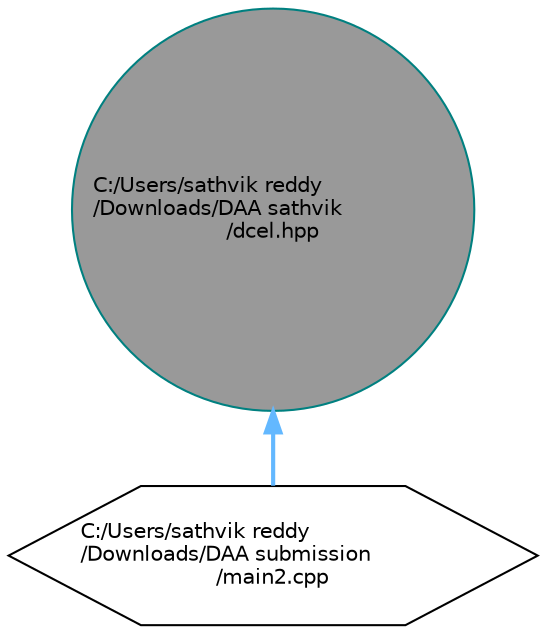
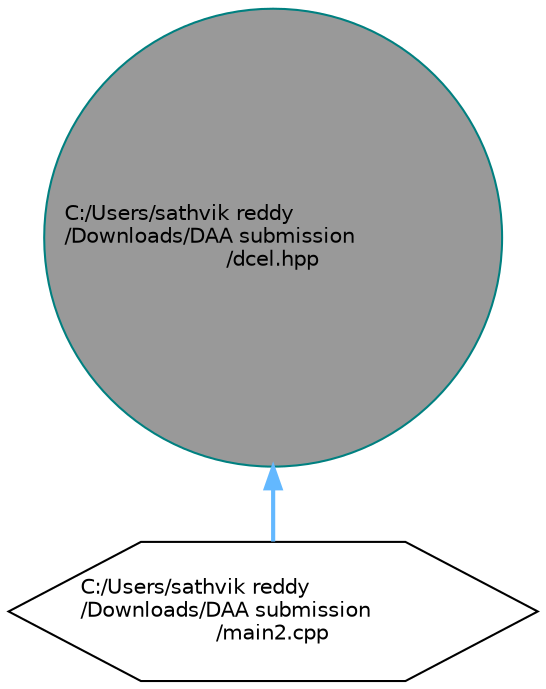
(273, 210) -> (273, 238)
